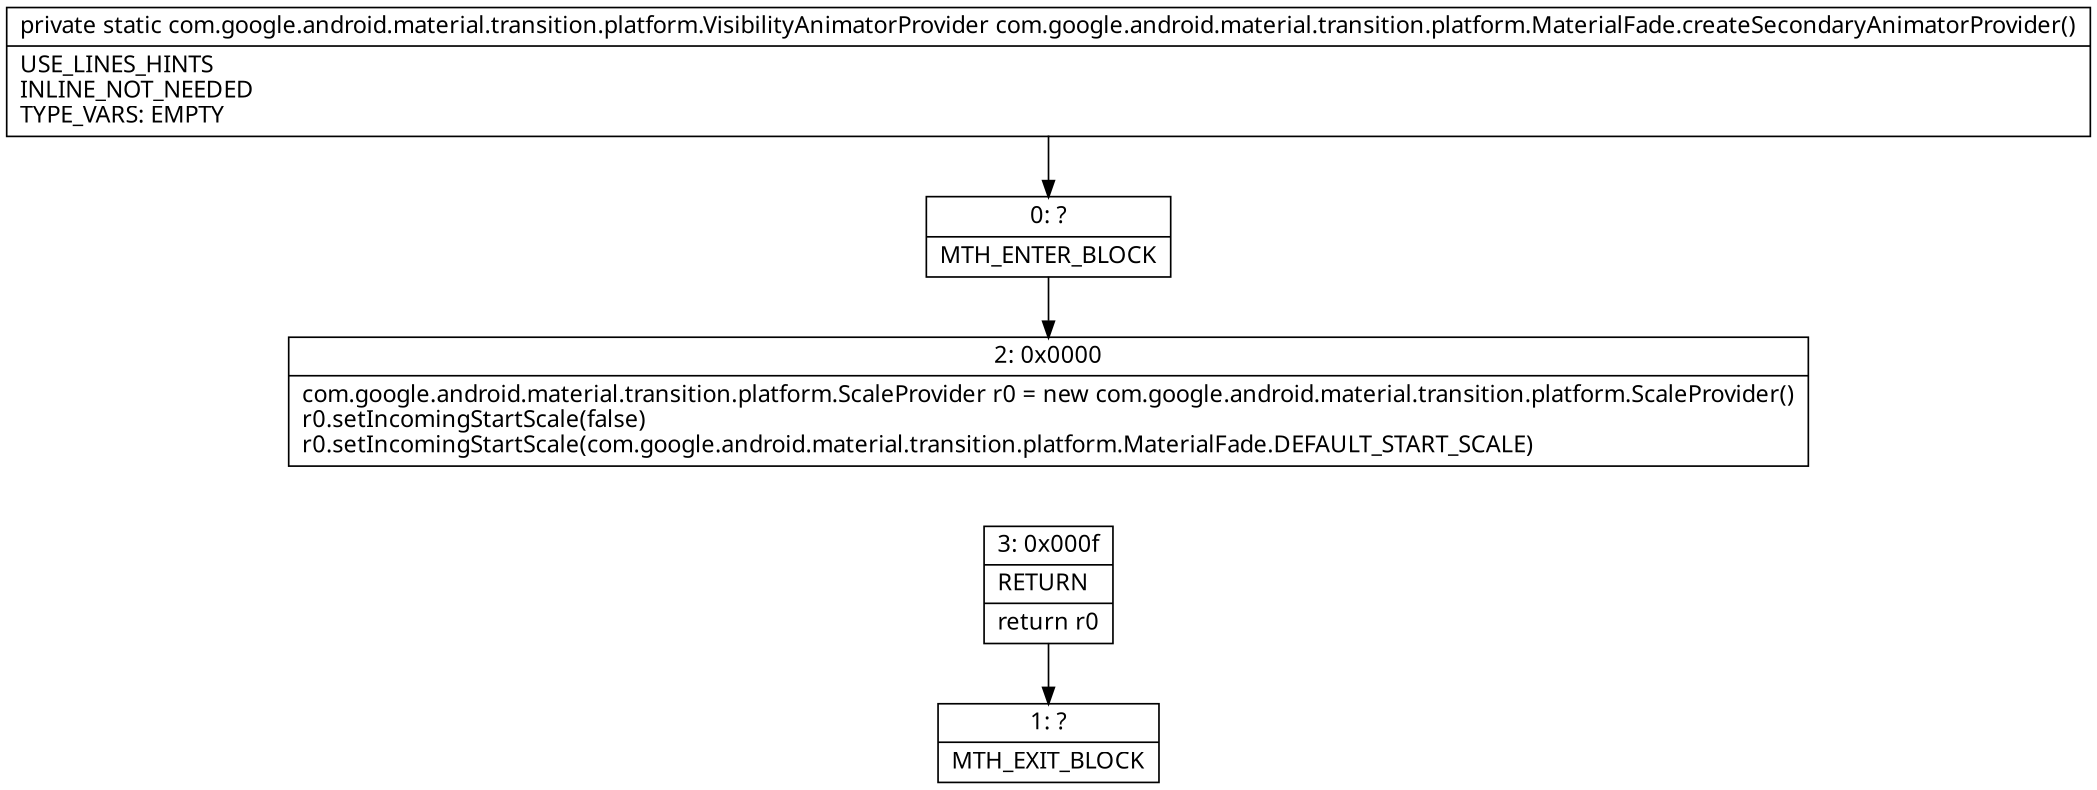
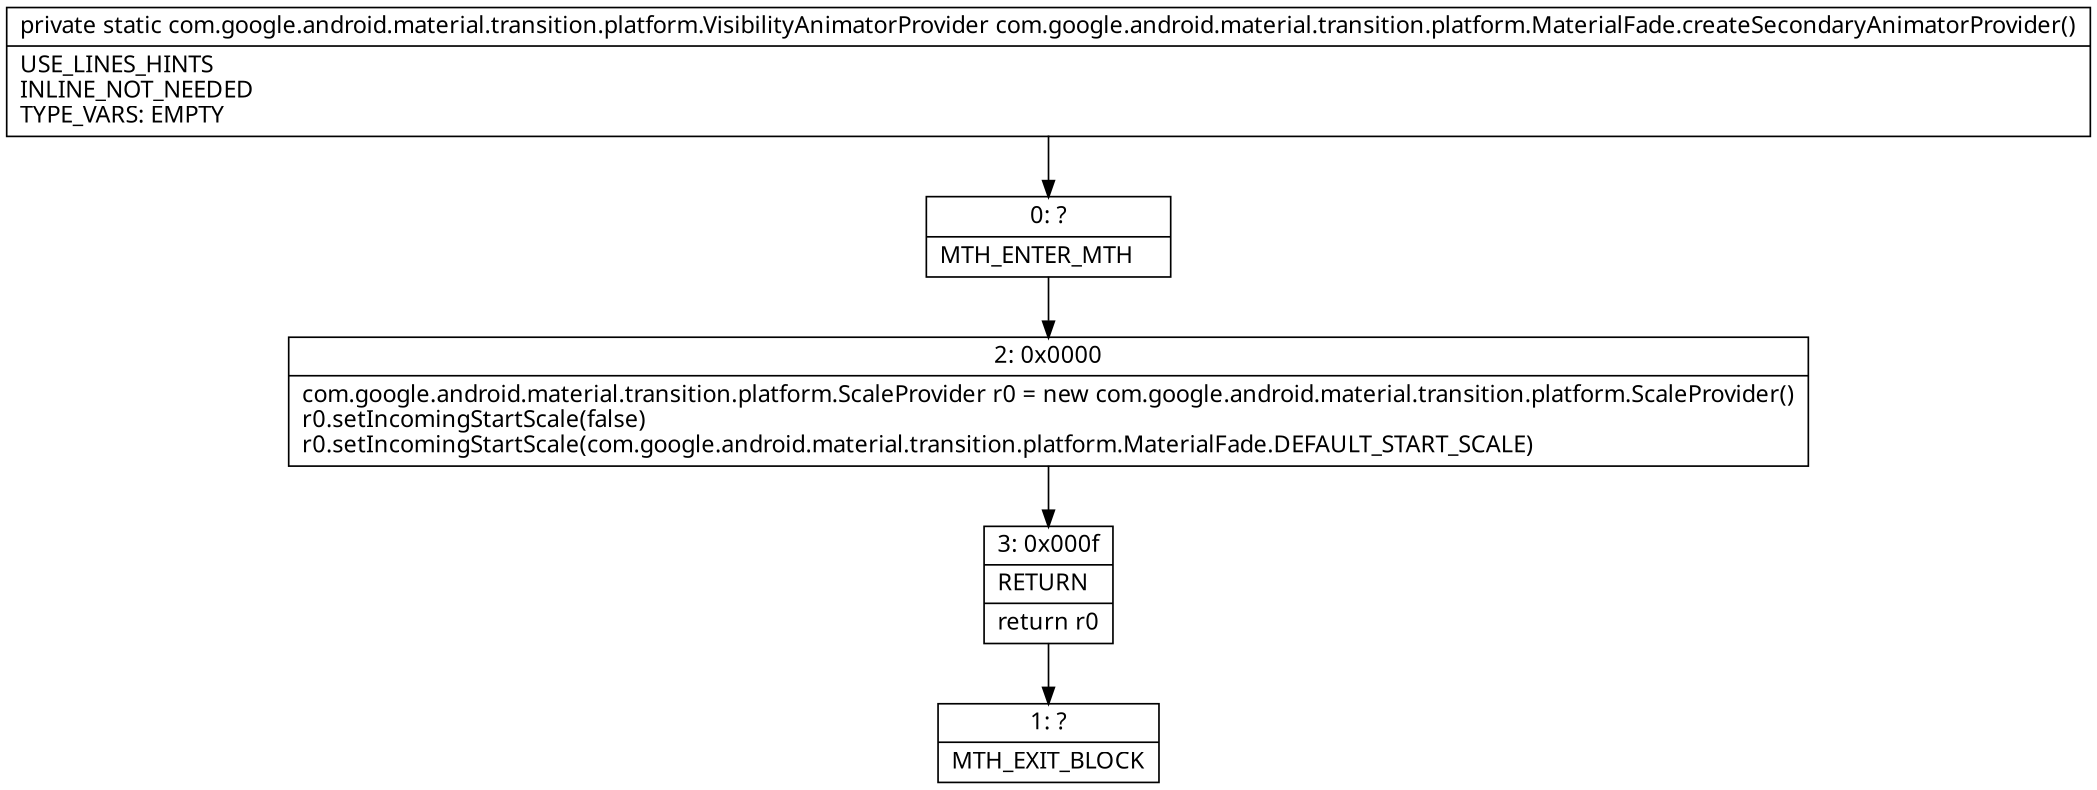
(1049, 256) -> (1037, 256)
none -> (1049, 488)
